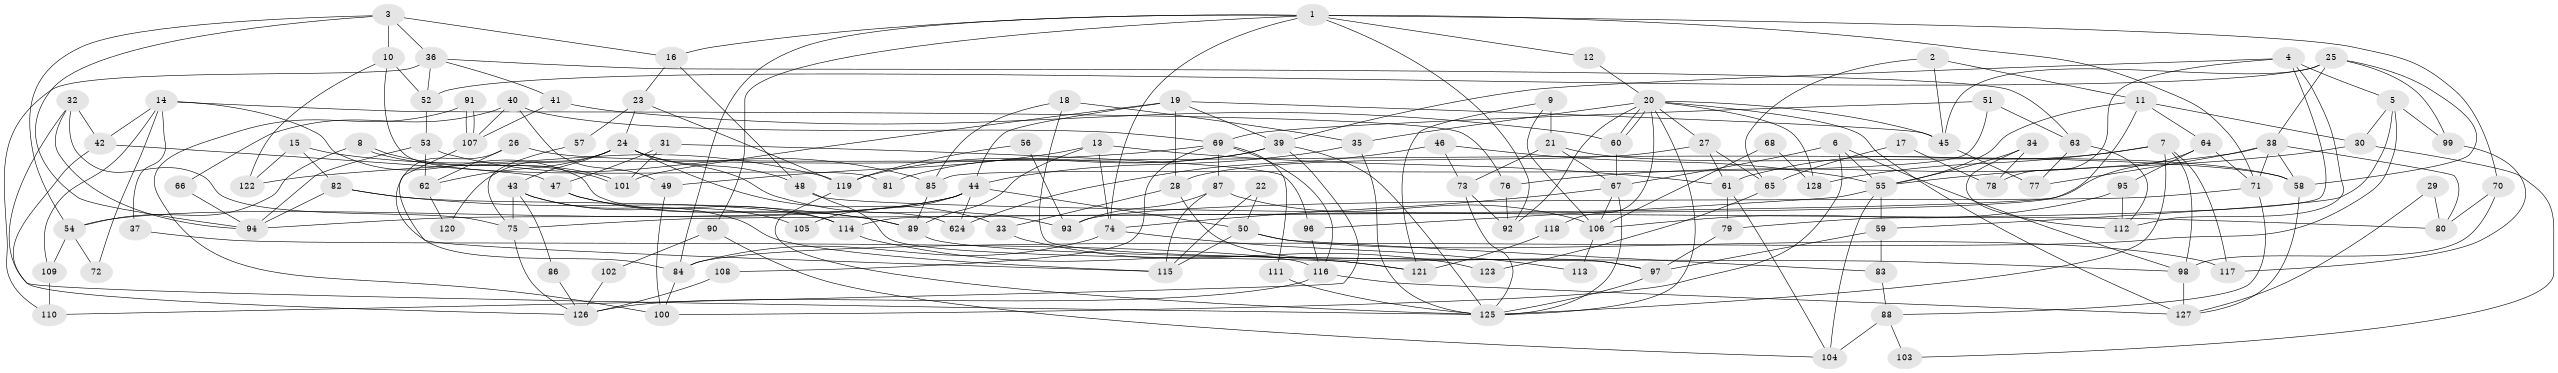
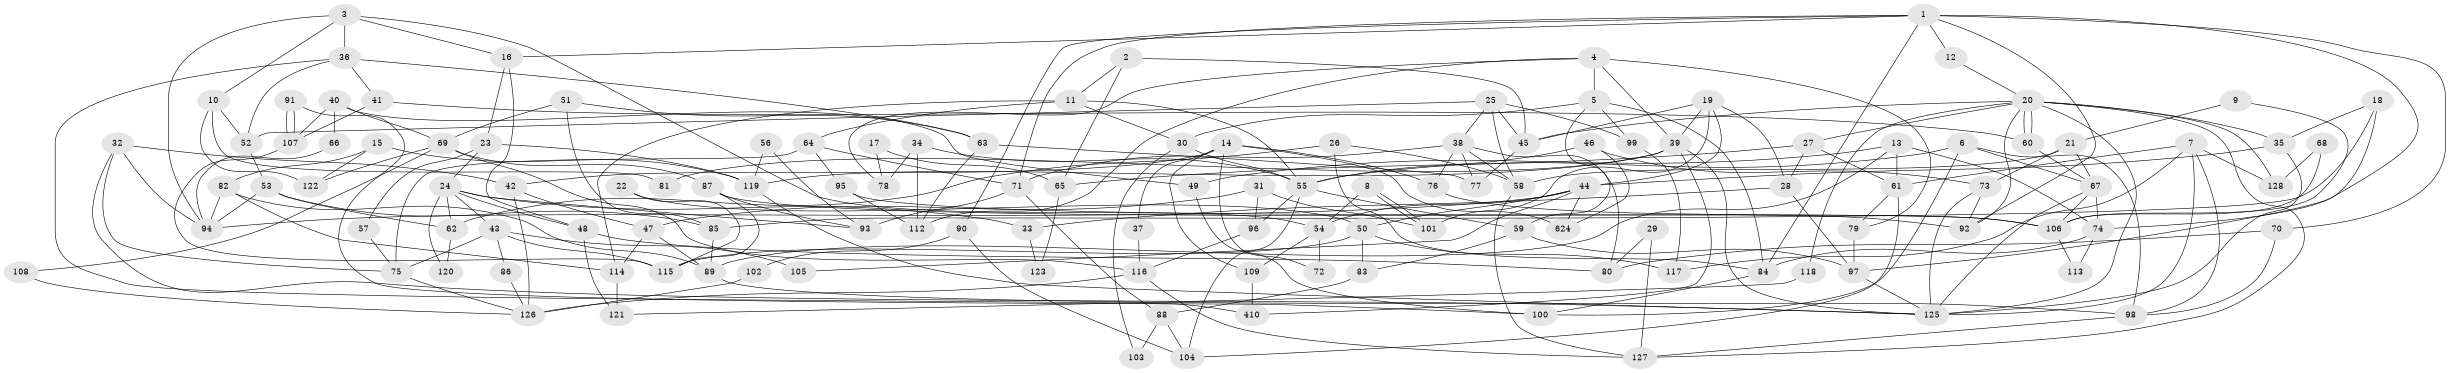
(1415, 139) -> none
(1276, 272) -> none
(49, 315) -> (1252, 315)
